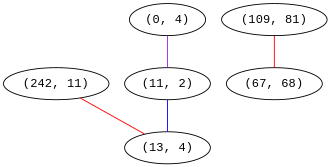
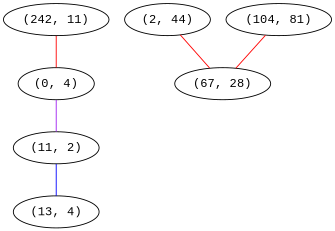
none -> (167, 20)
(274, 20) -> (279, 20)
(274, 84) -> (223, 84)
(112, 116) -> (56, 52)
